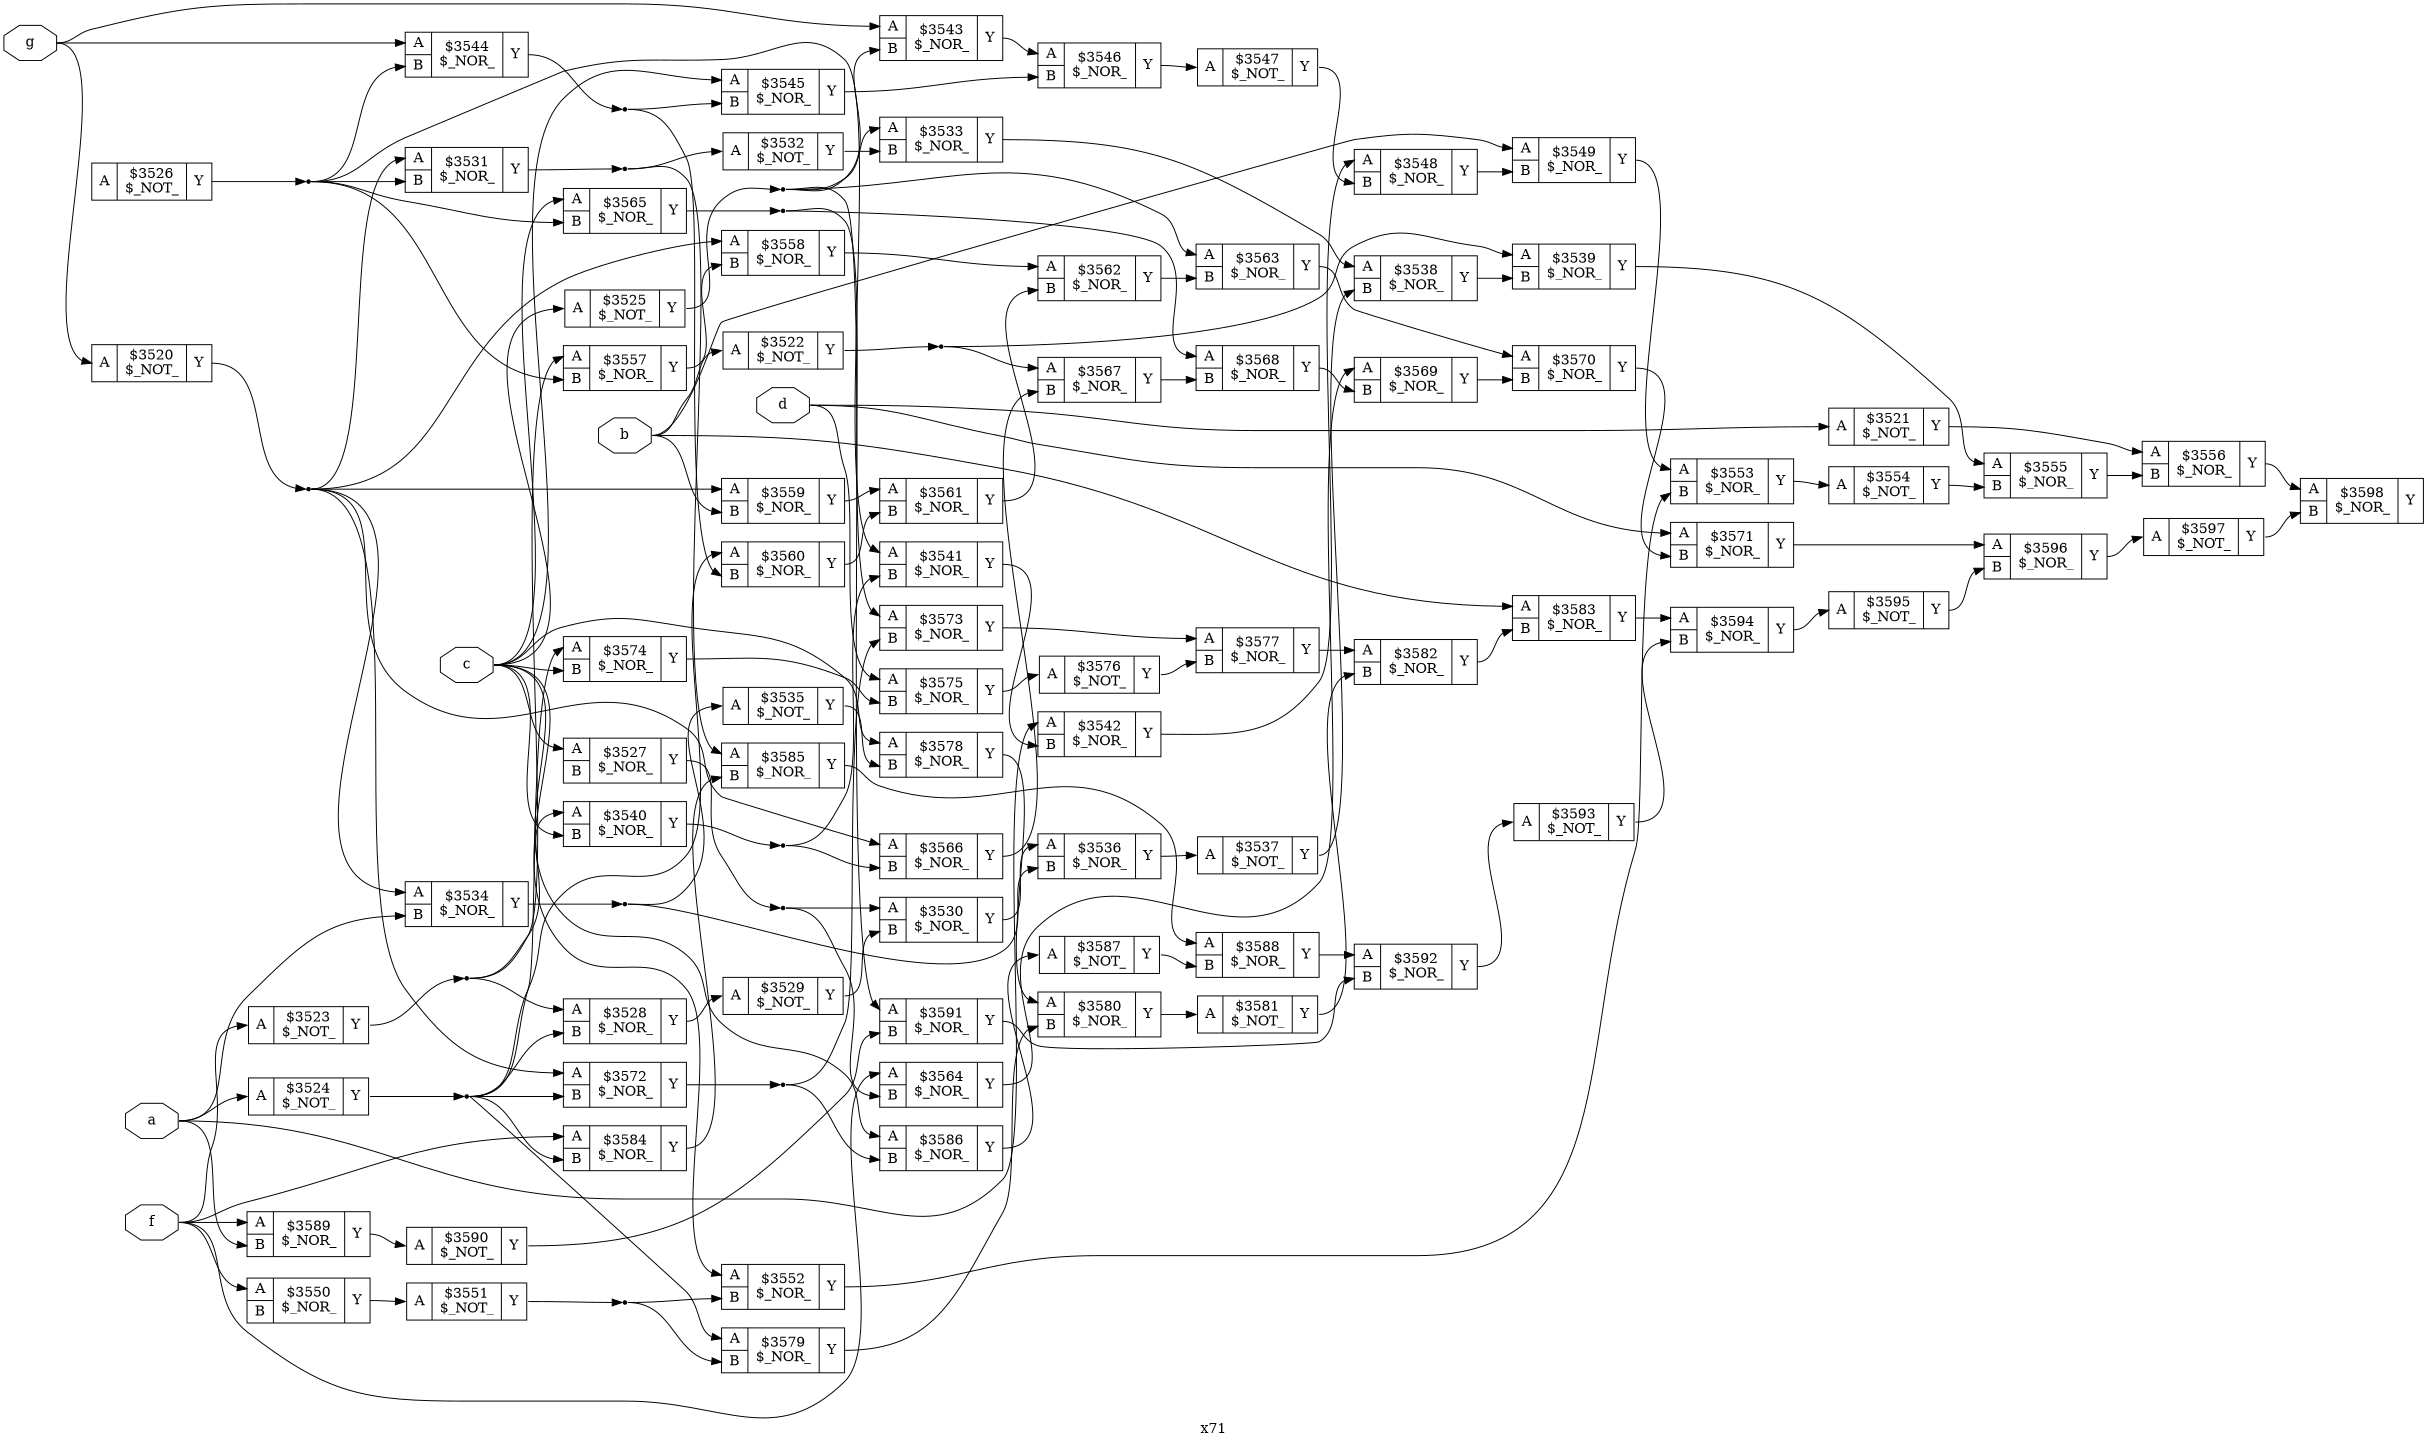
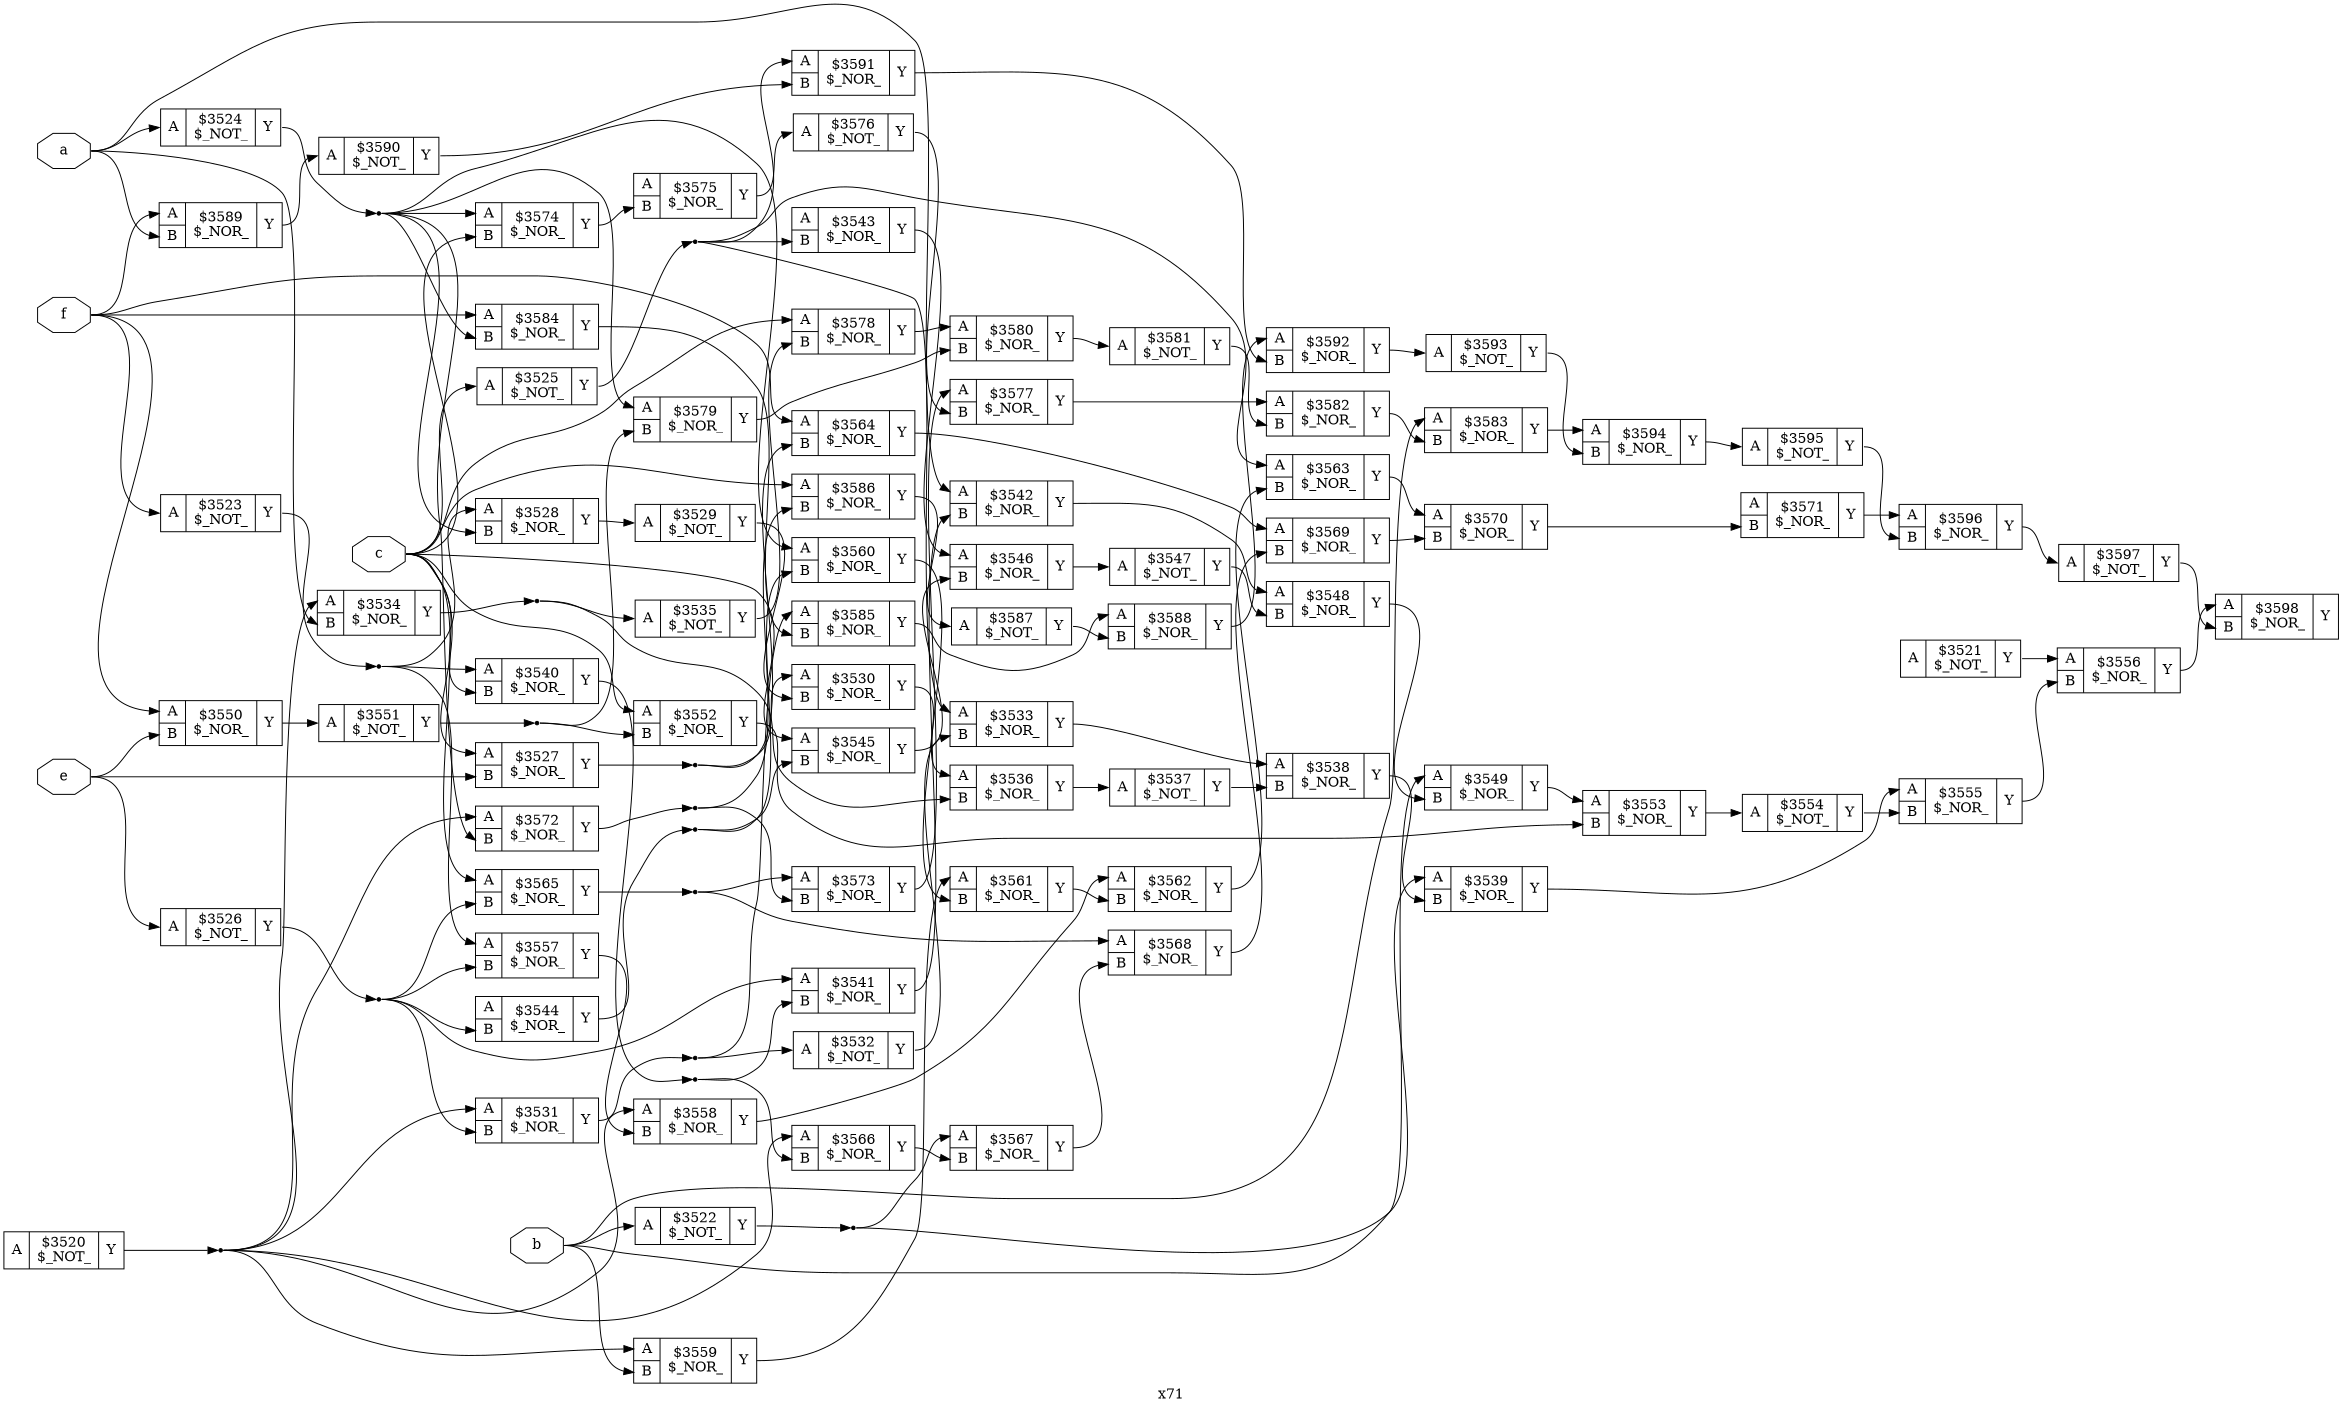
(30, 43) -> none
(783, 405) -> none
none -> (64, 777)
